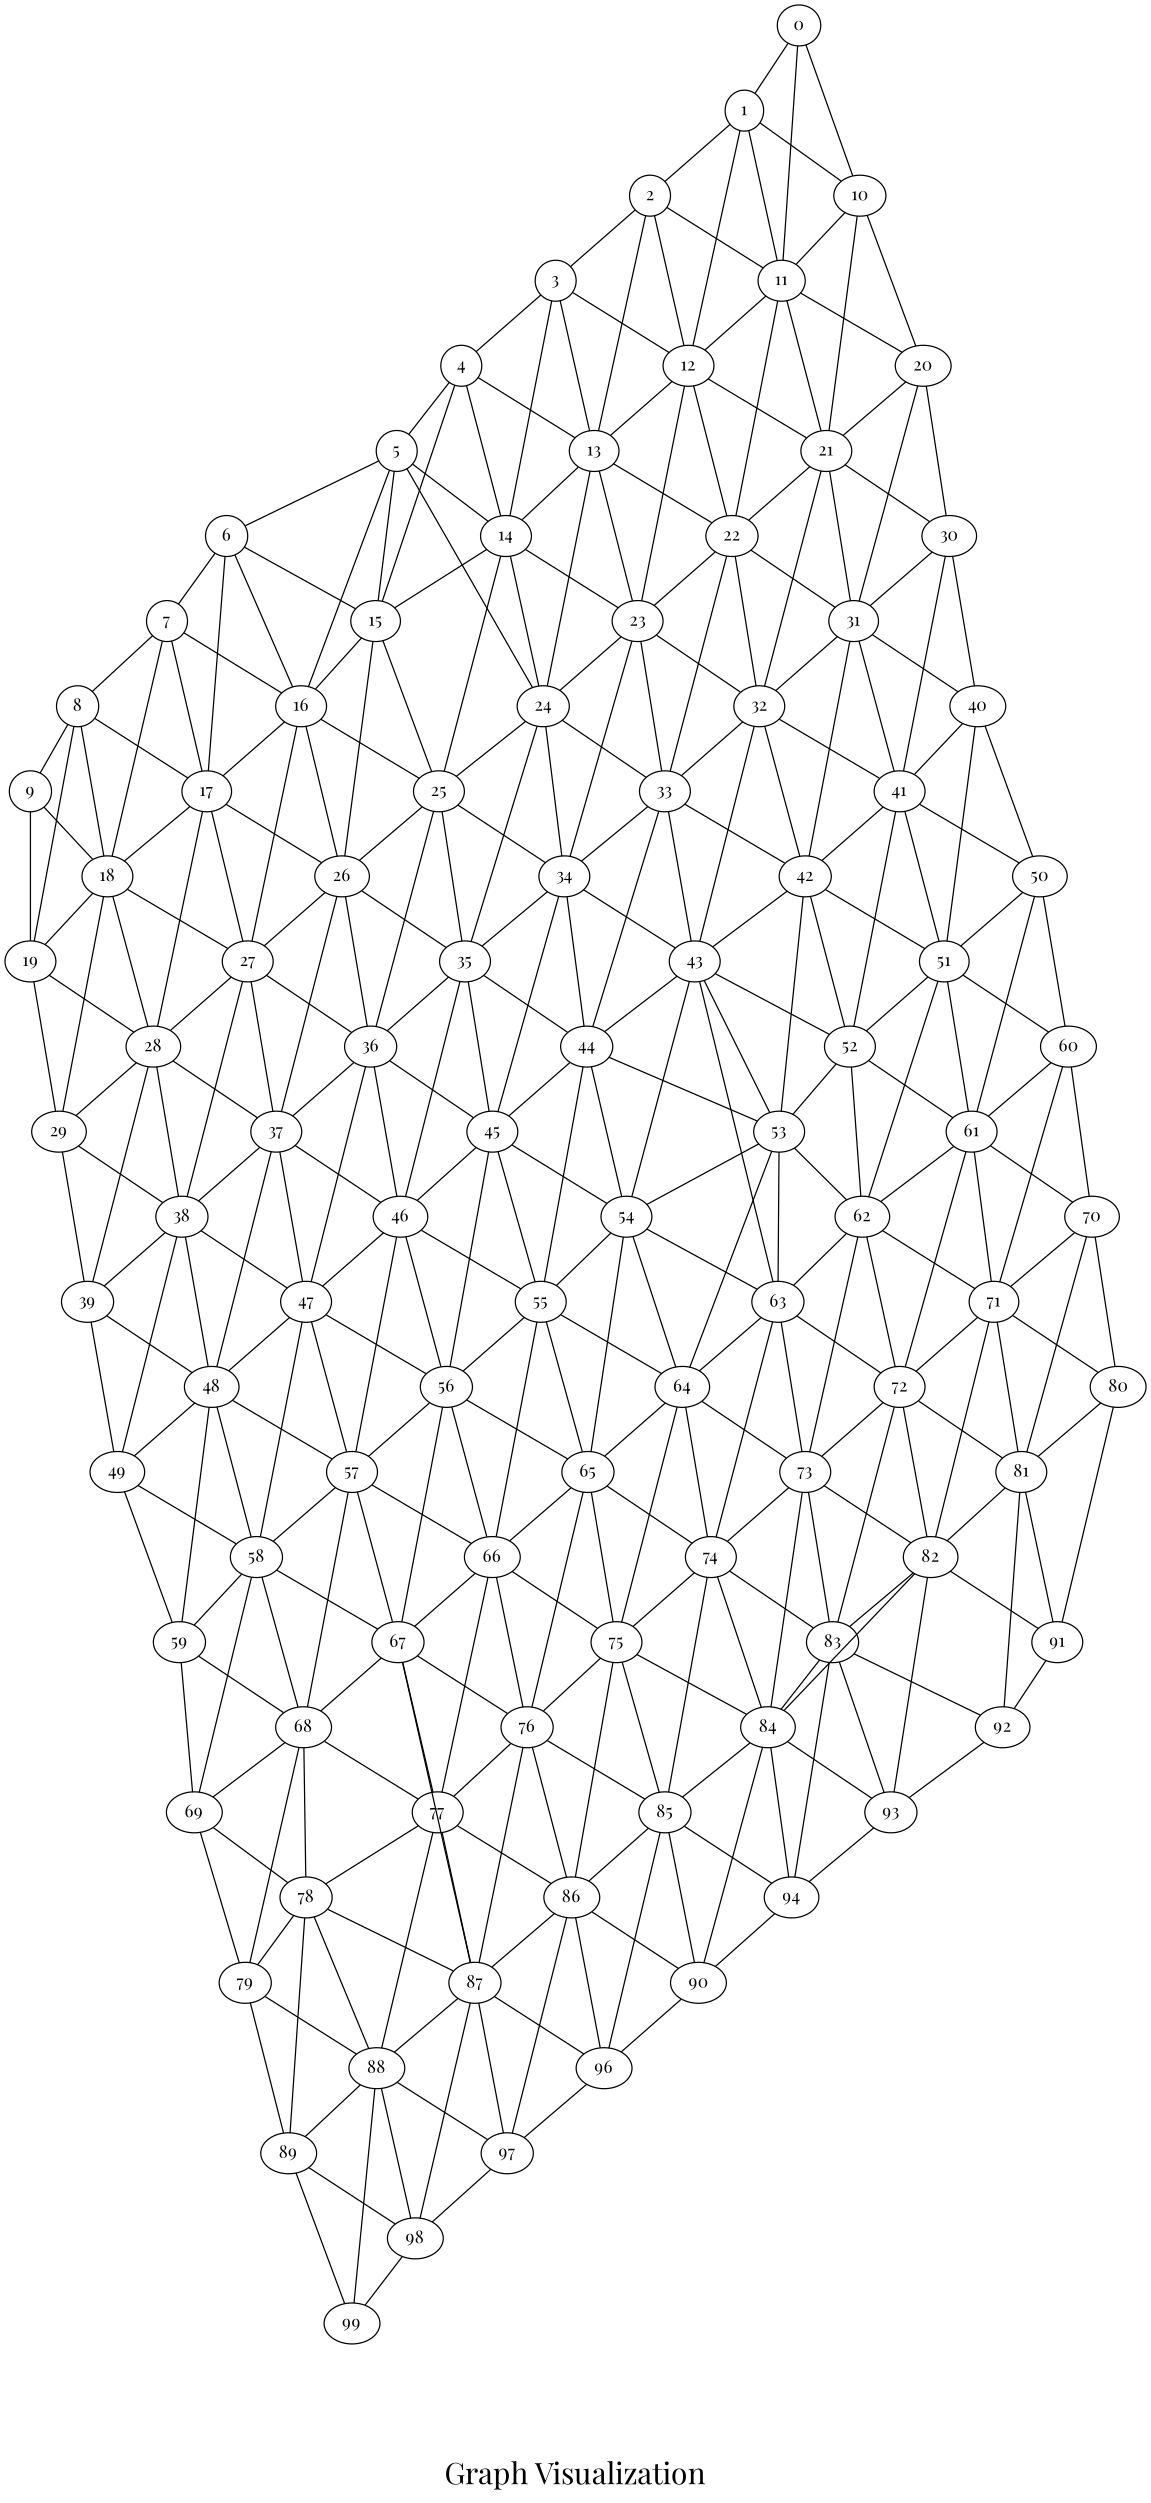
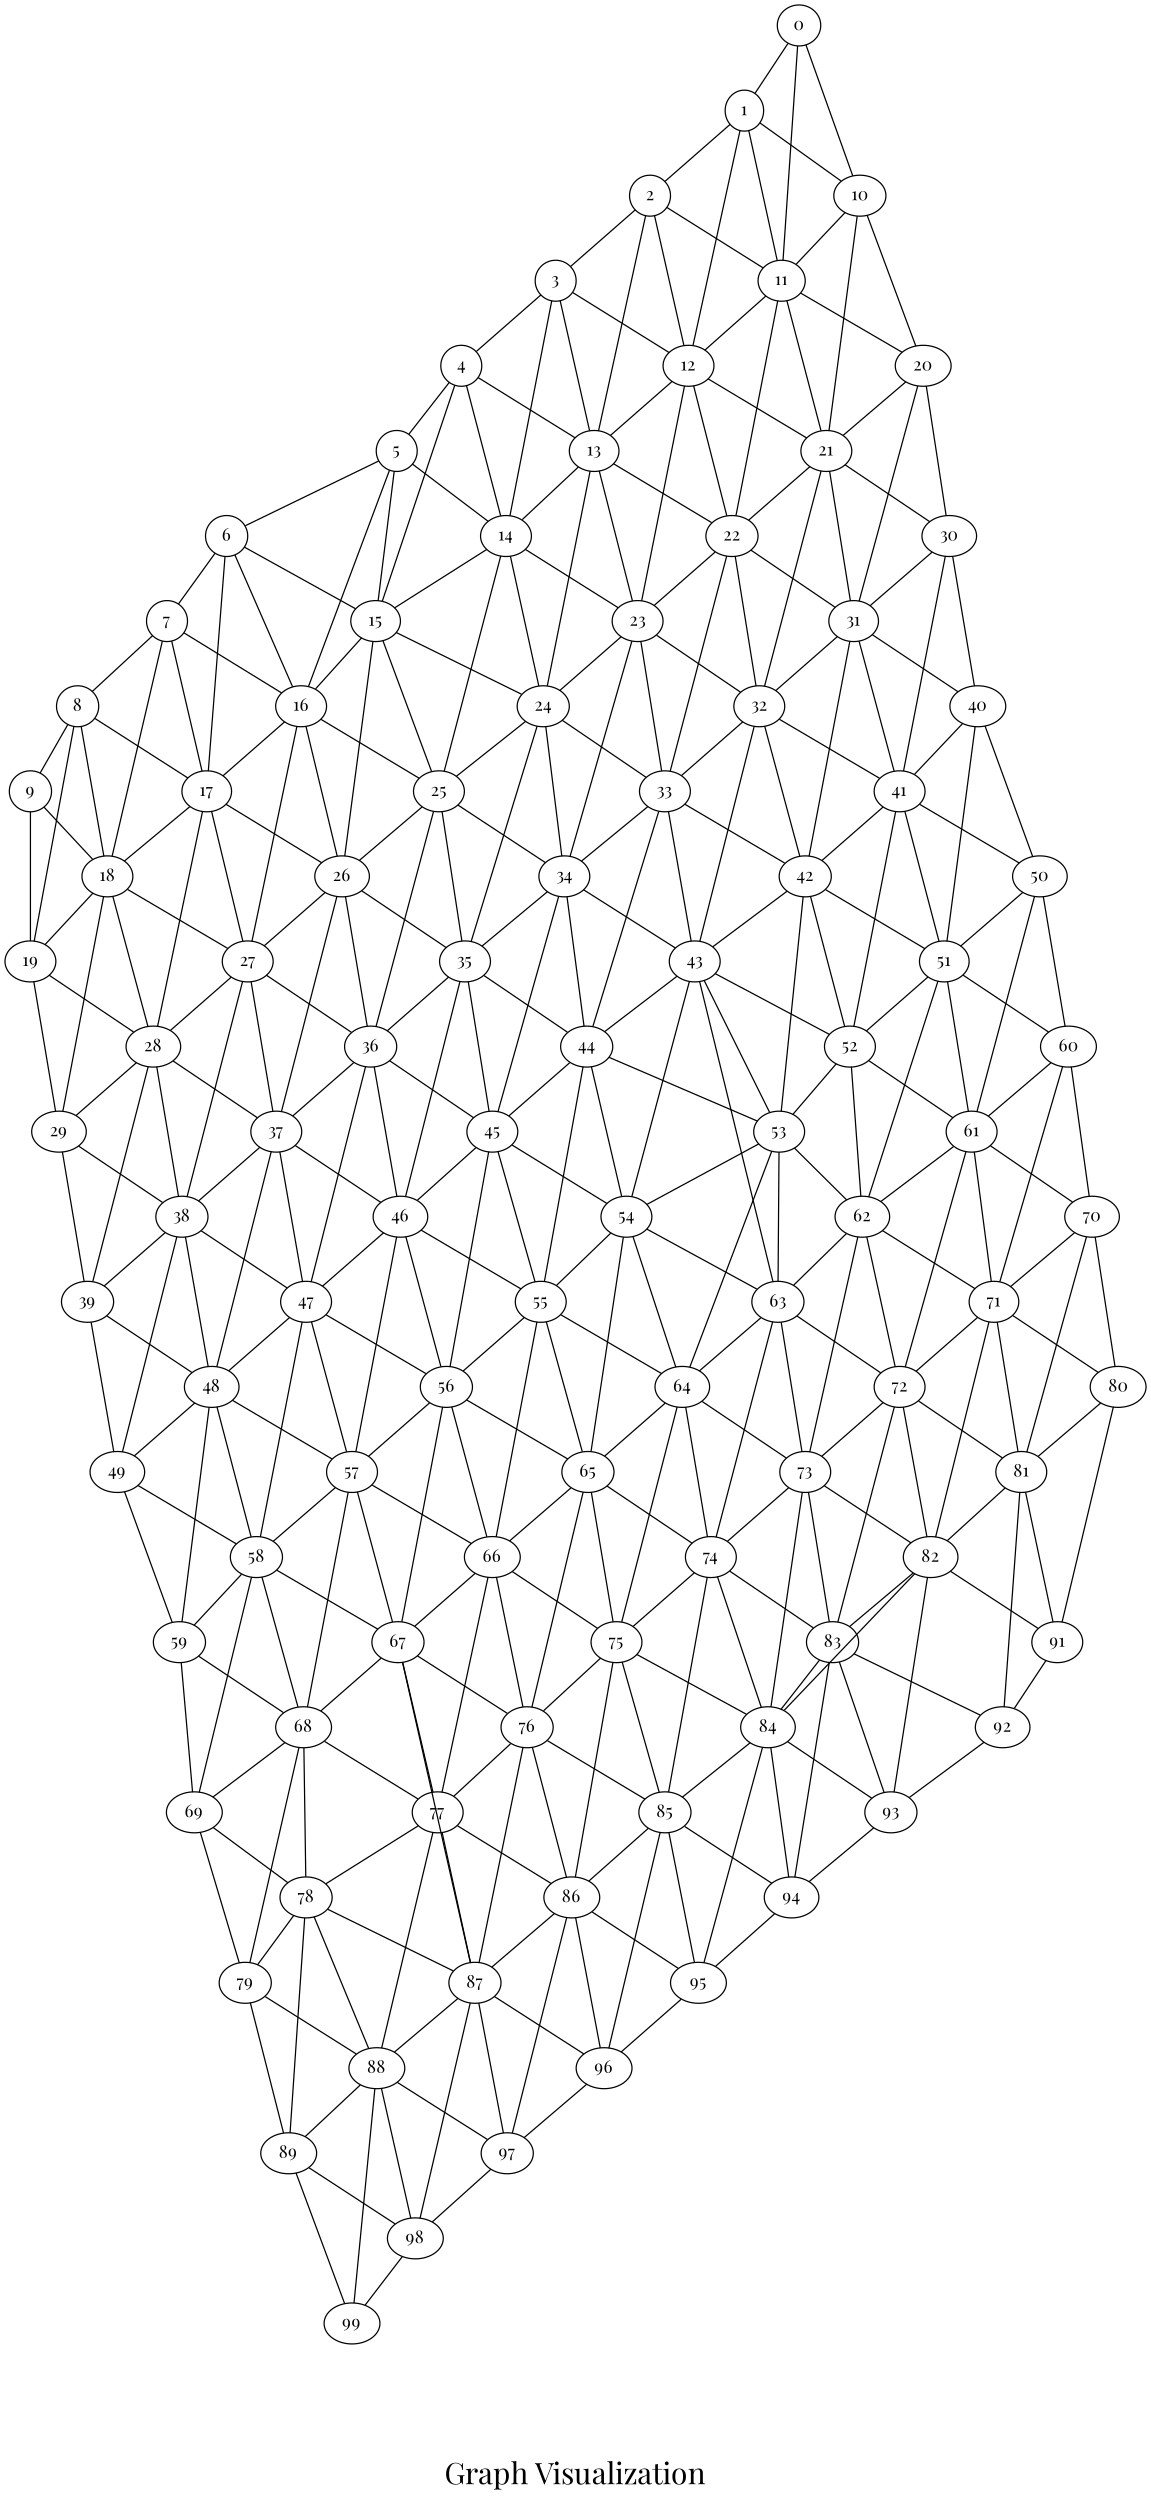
(470, 578) -> (459, 663)
(698, 1983) -> (698, 1983)
